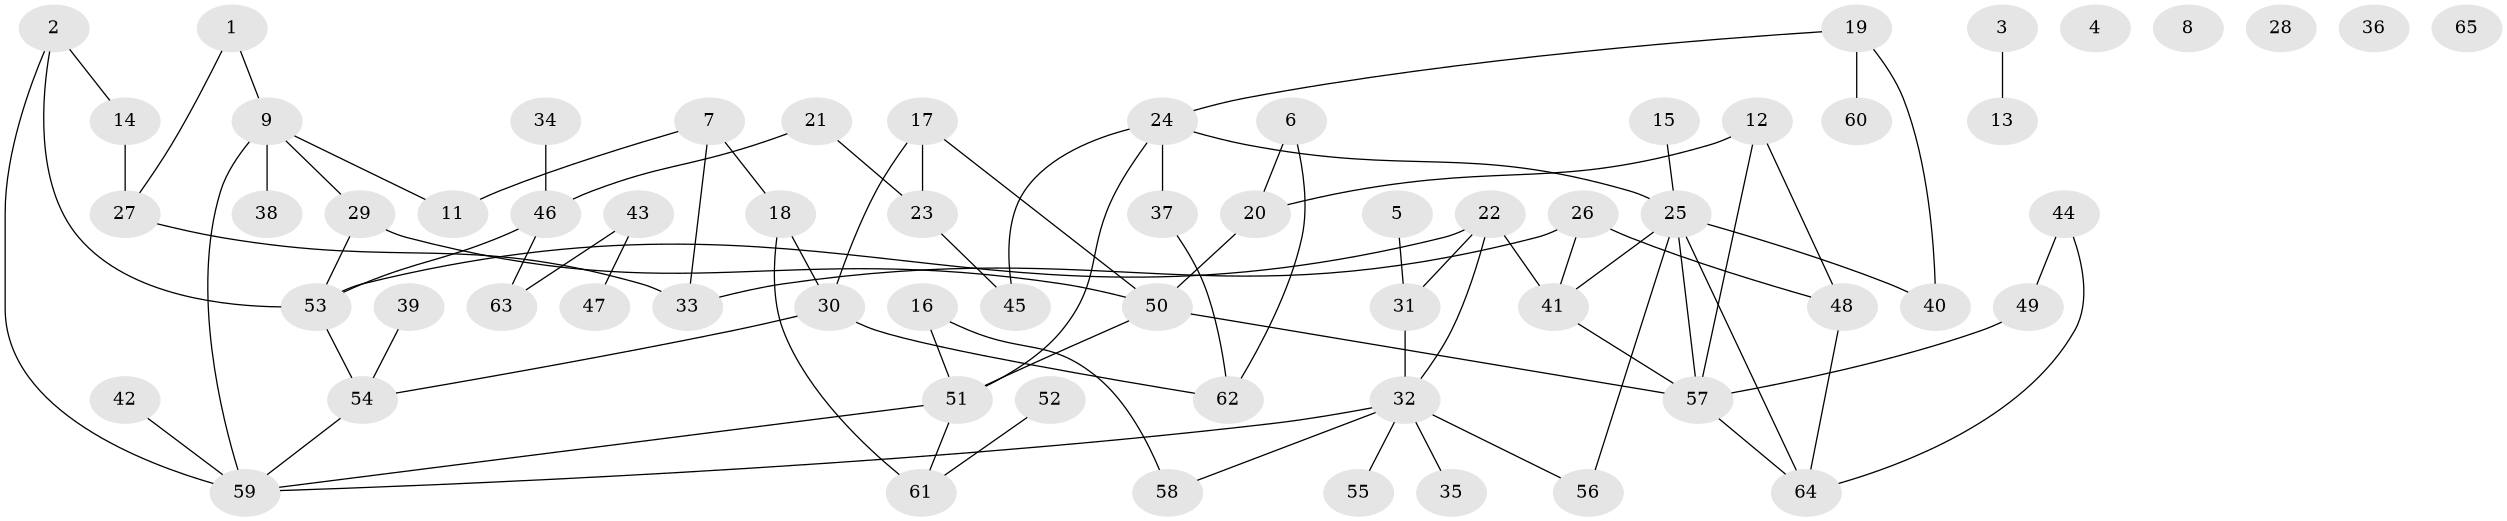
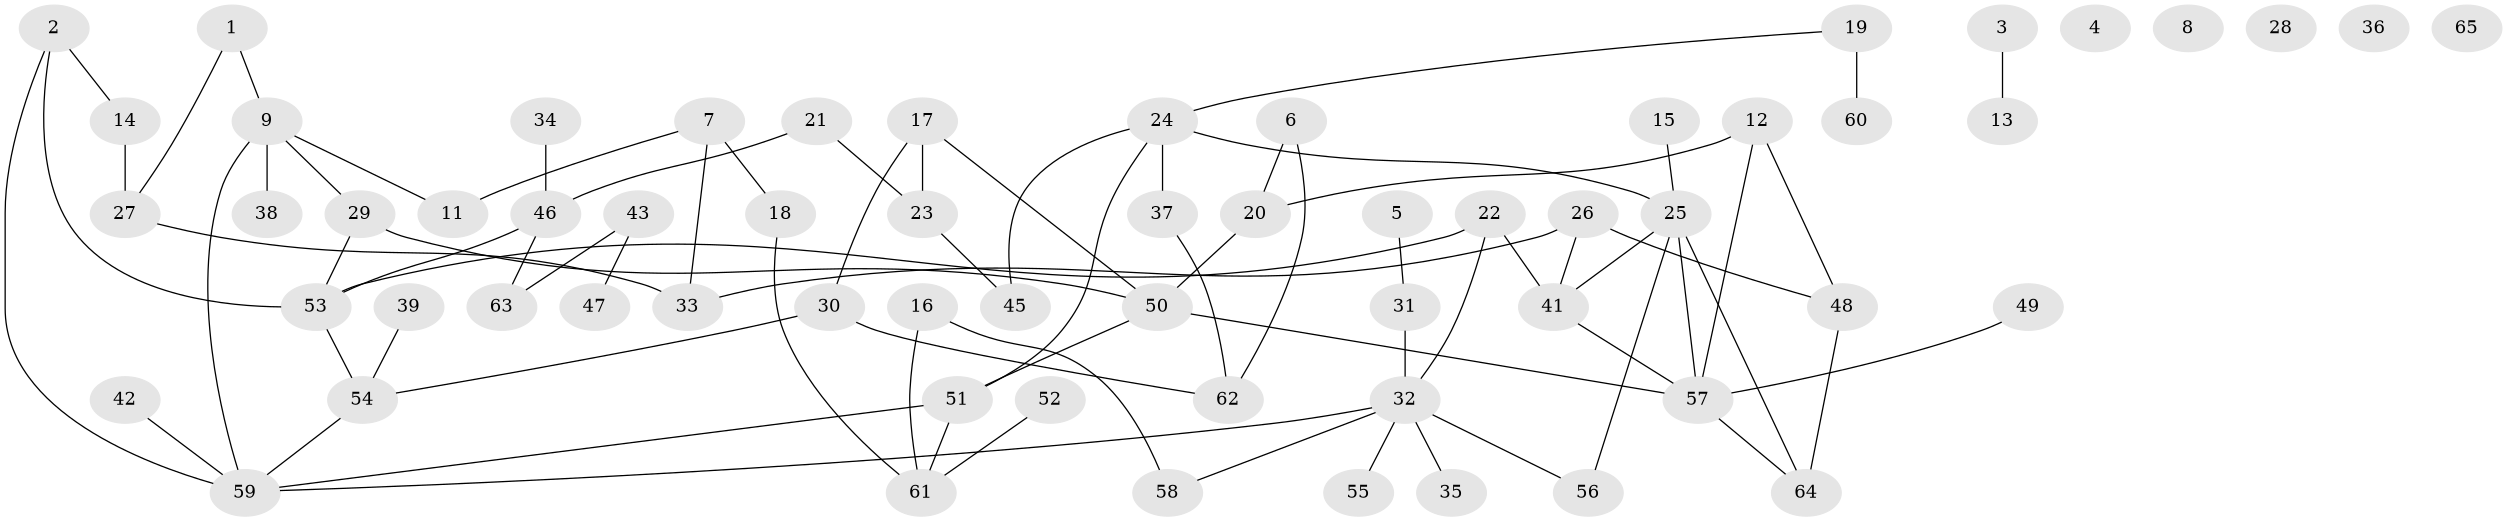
(2064, 214) -> none
(805, 261) -> none
(1443, 266) -> none
(1935, 307) -> none
(941, 356) -> (910, 396)
